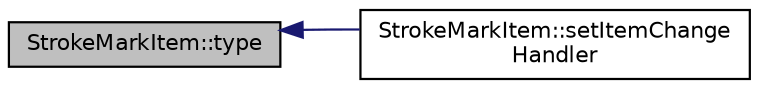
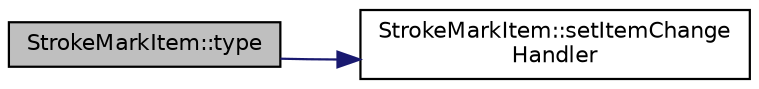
(331, 30) -> (309, 59)
